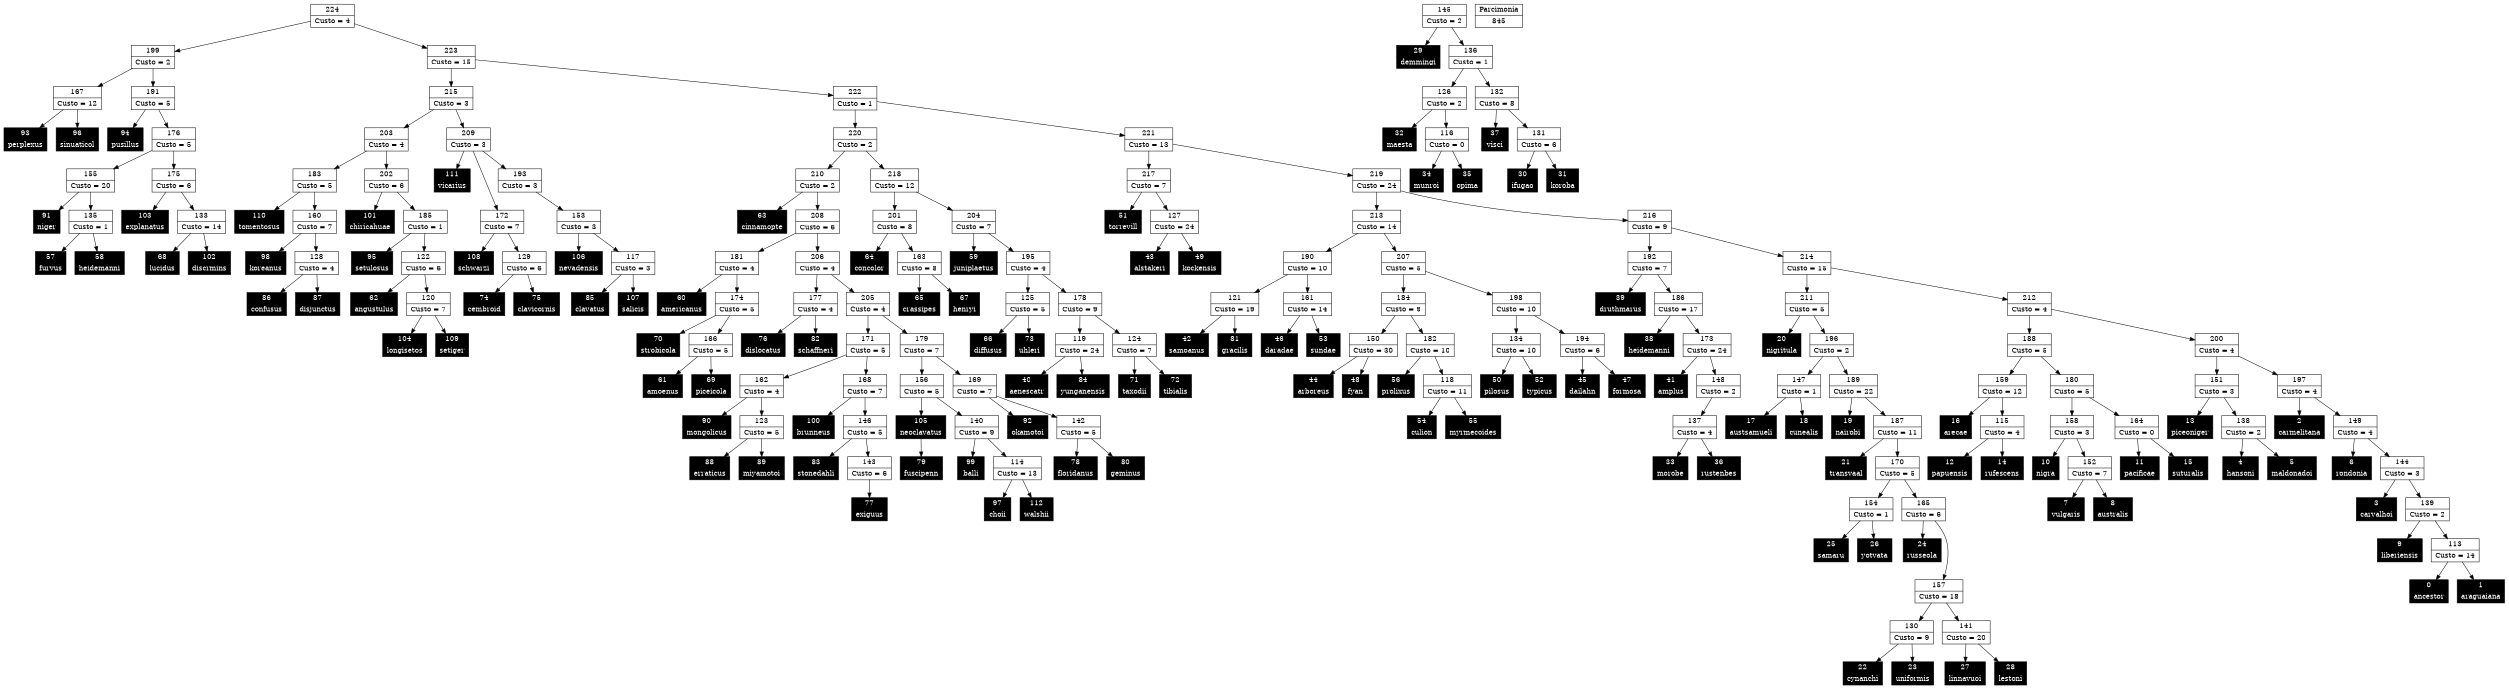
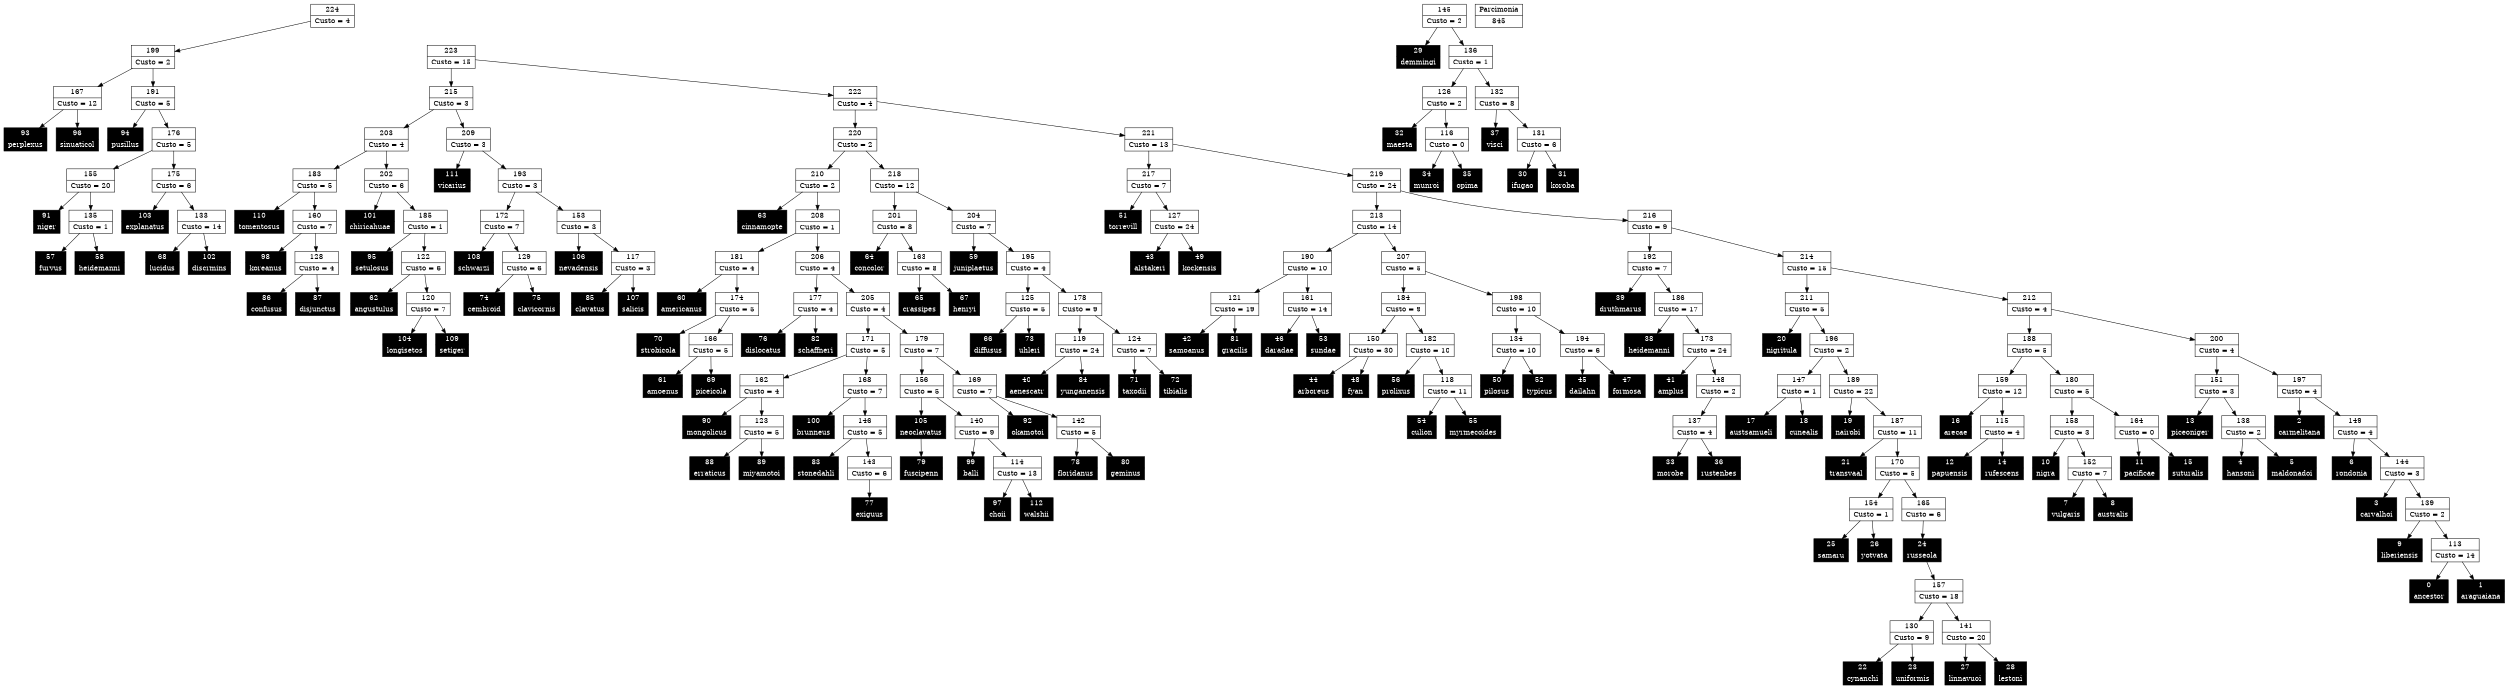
(388, 35) -> none
(855, 104) -> (855, 104)
(484, 178) -> (512, 199)
(818, 227) -> (818, 227)
(1948, 546) -> (1930, 569)
